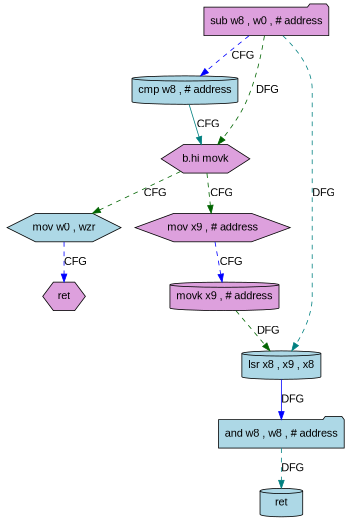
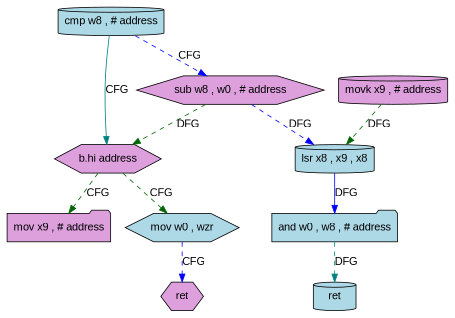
(266, 21) -> (230, 90)
(228, 53) -> (167, 54)
(206, 159) -> (108, 159)
(312, 187) -> (279, 122)
(213, 228) -> (59, 228)
(218, 258) -> none
(281, 434) -> (335, 228)
